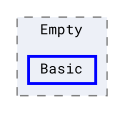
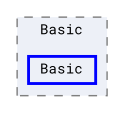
(62, 31) -> (62, 31)
